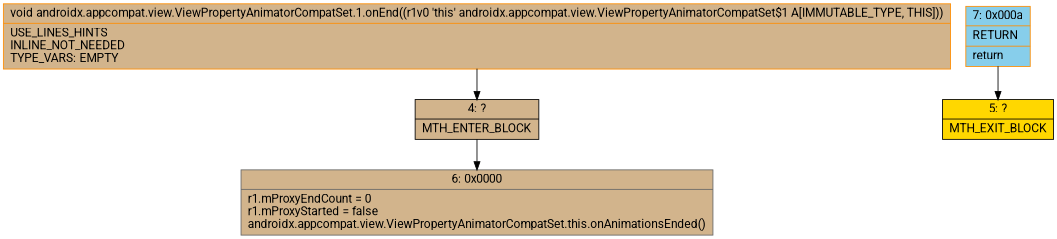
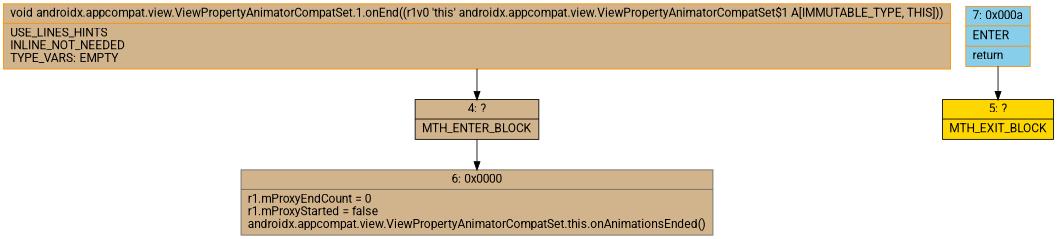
(995, 36) -> (991, 36)
